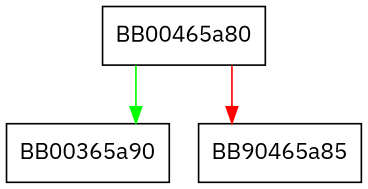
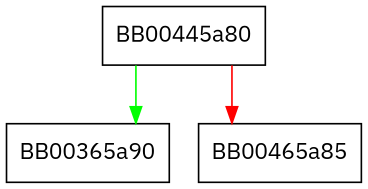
(184, 36) -> (184, 36)
(280, 153) -> (280, 153)
